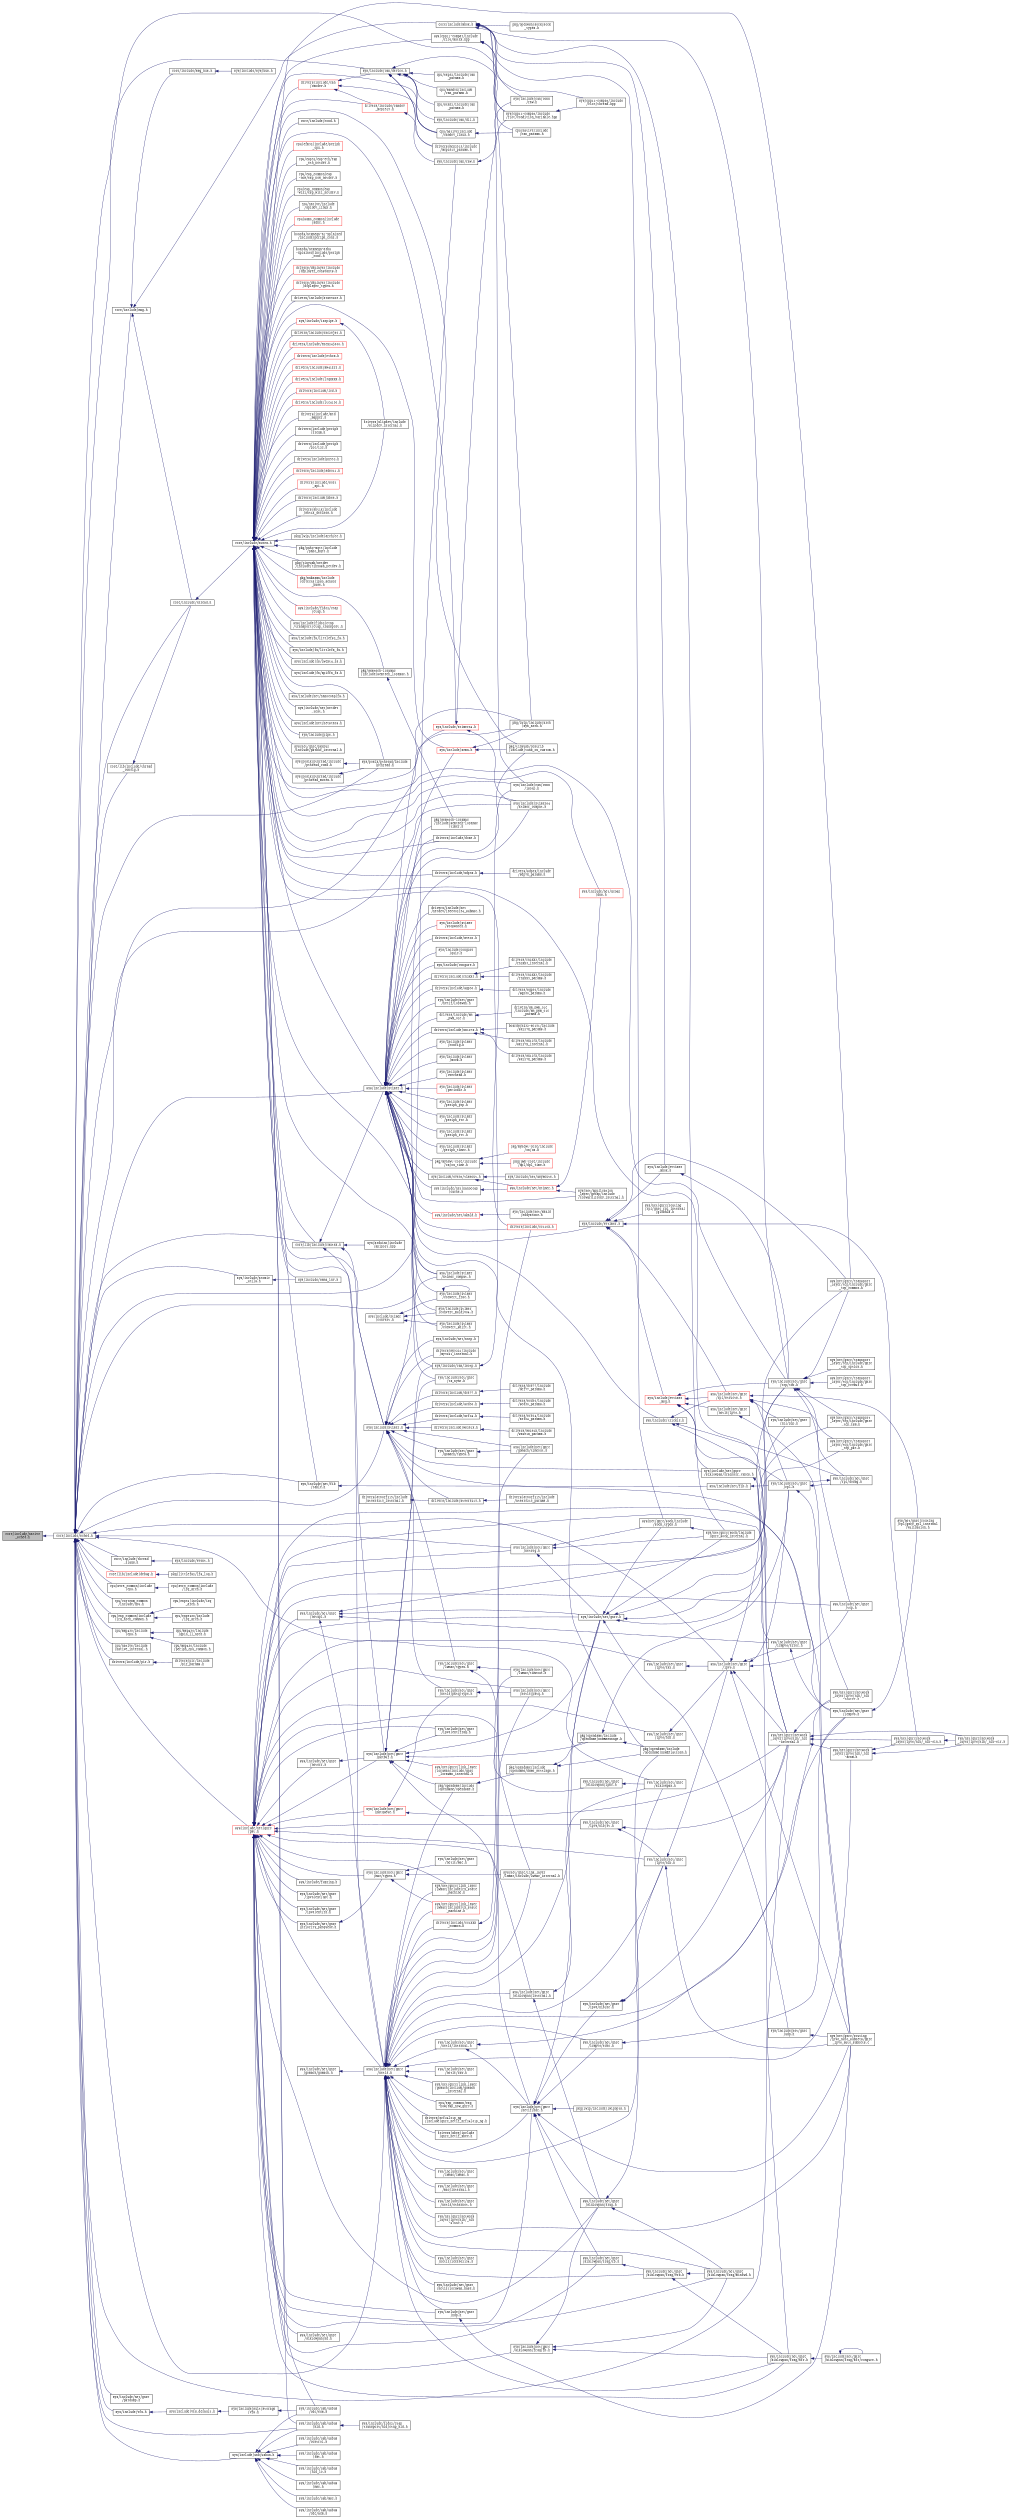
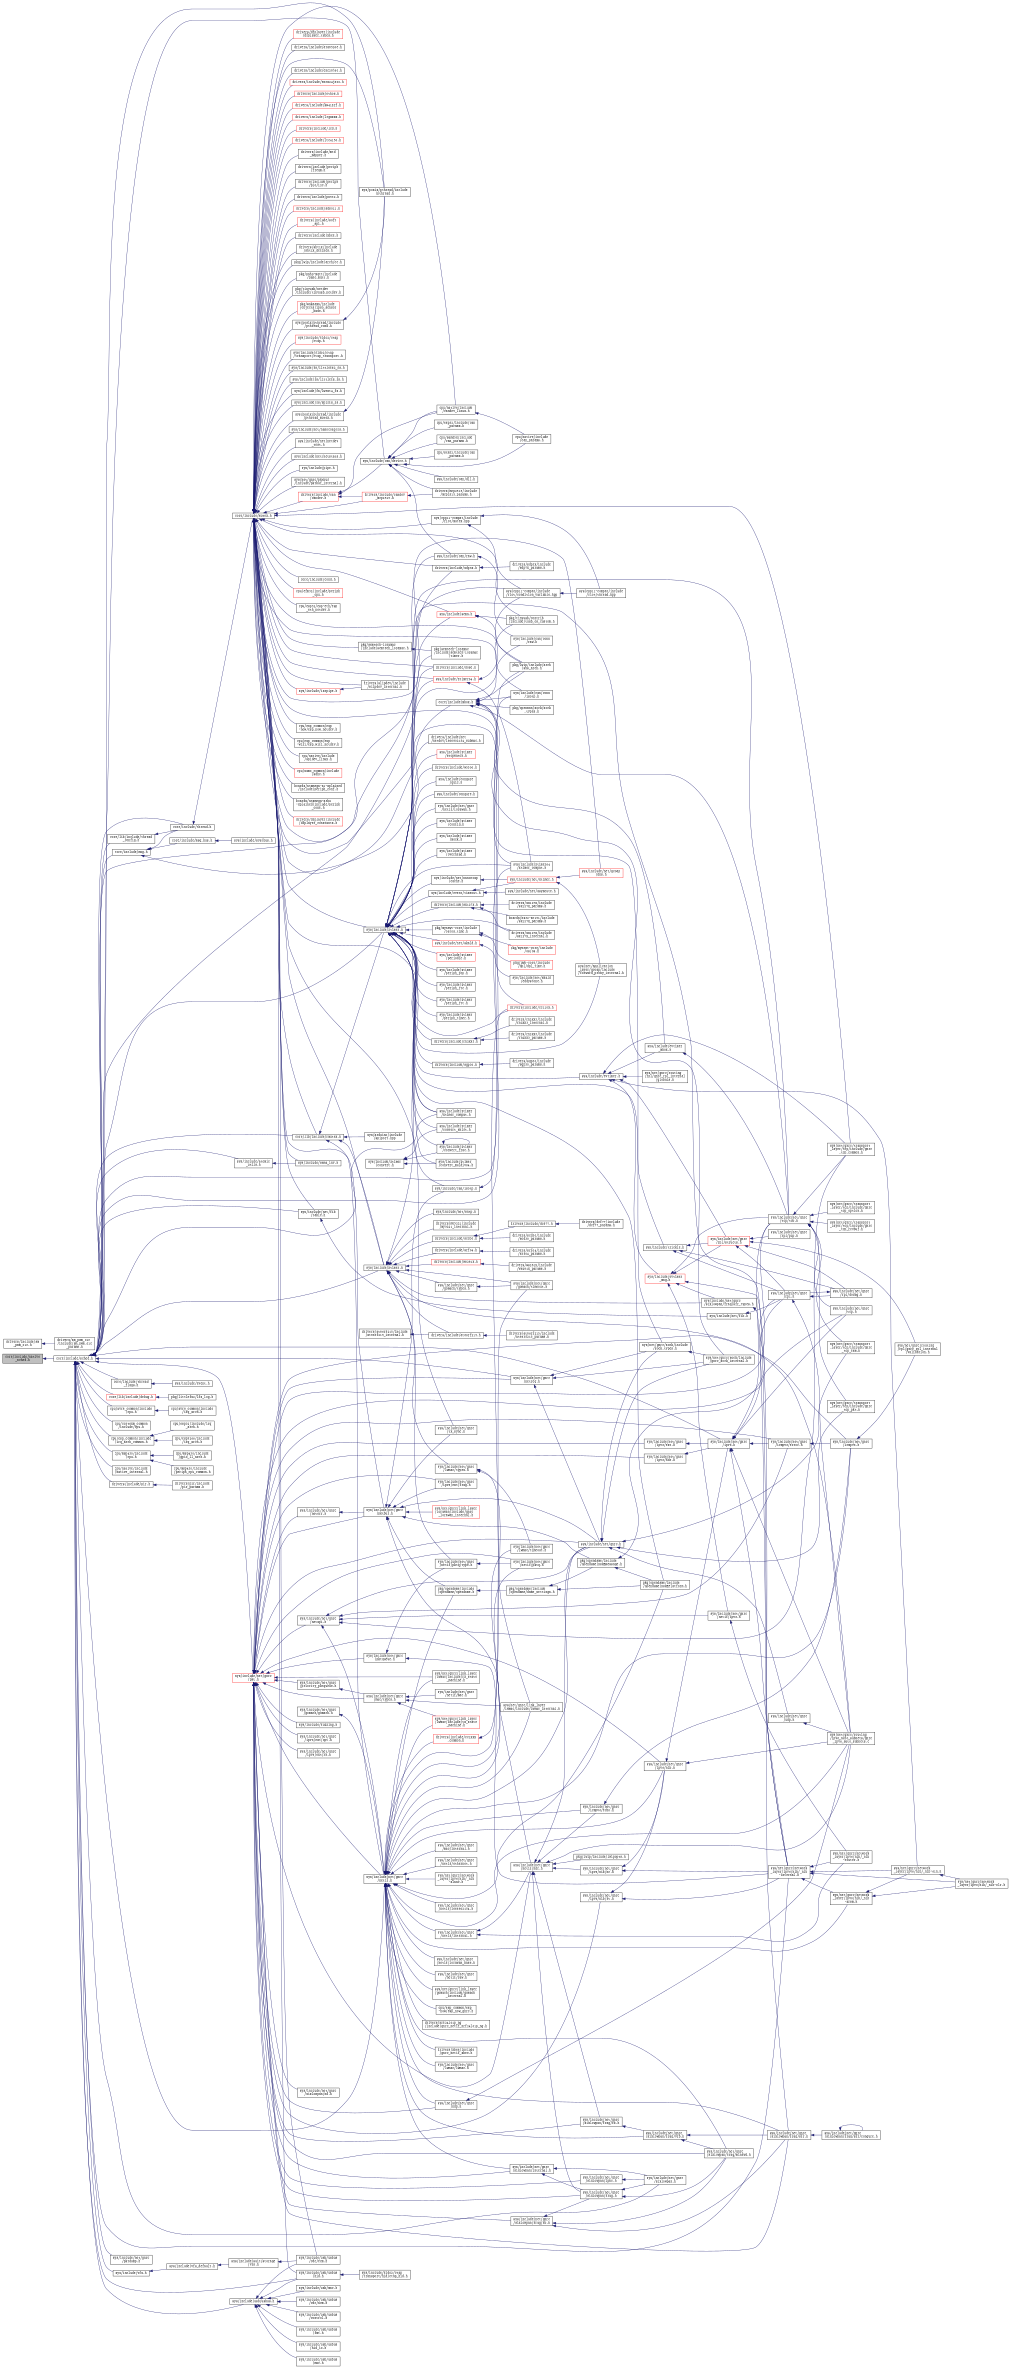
(405, 1044) -> (456, 919)
(409, 1406) -> (496, 1231)
(456, 1428) -> (456, 1262)
(748, 1571) -> none
none -> (525, 1616)
(385, 1811) -> (385, 1658)
(456, 1925) -> (456, 1739)
(443, 2151) -> none
